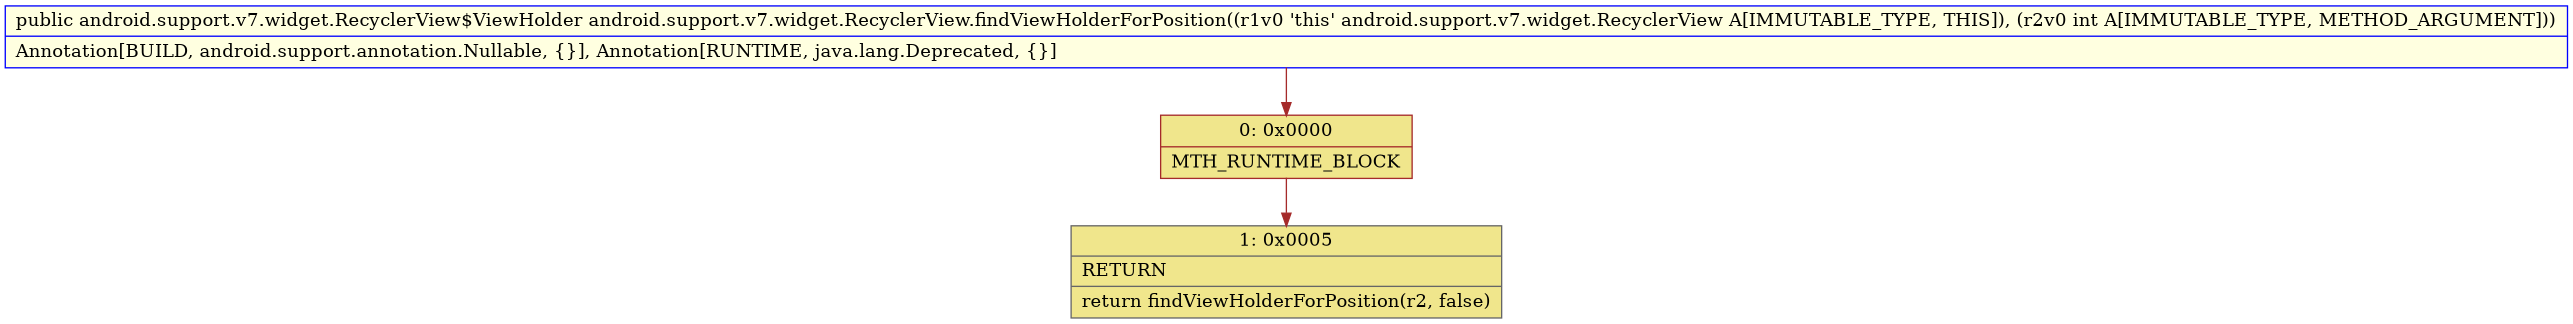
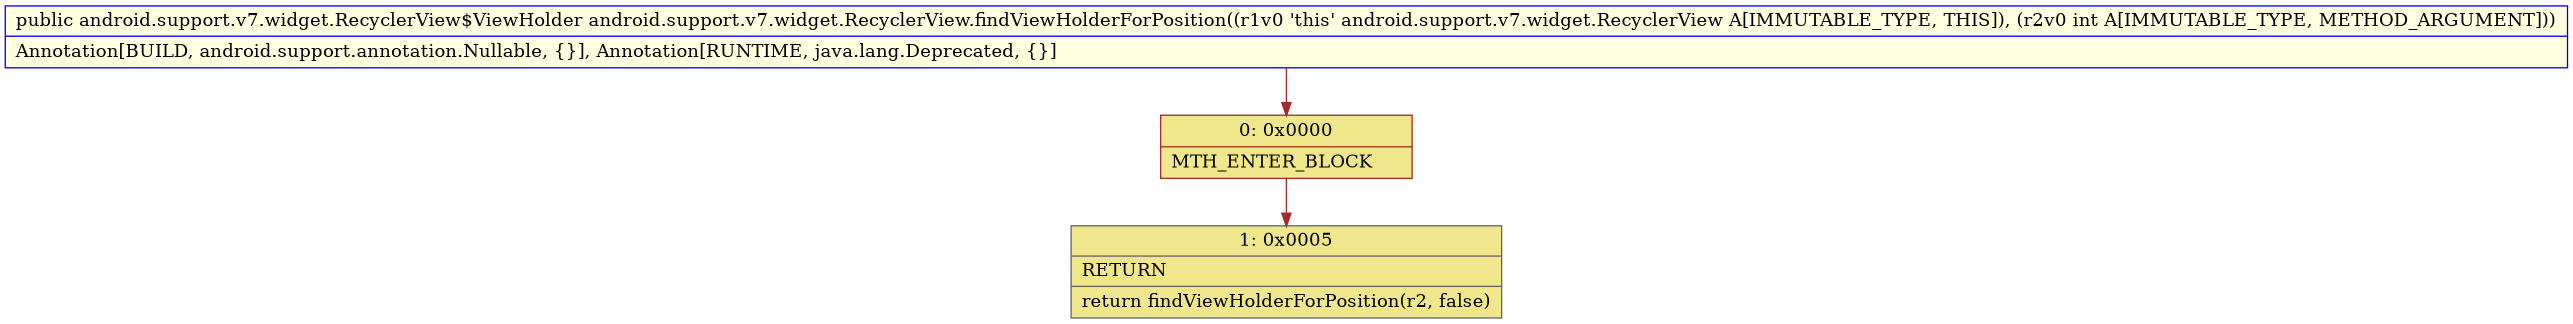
(1286, 162) -> (1273, 162)
